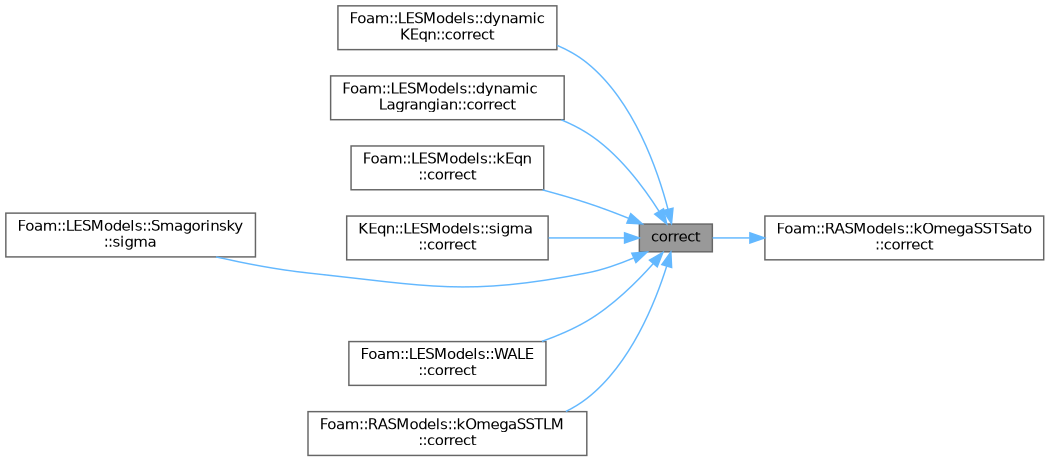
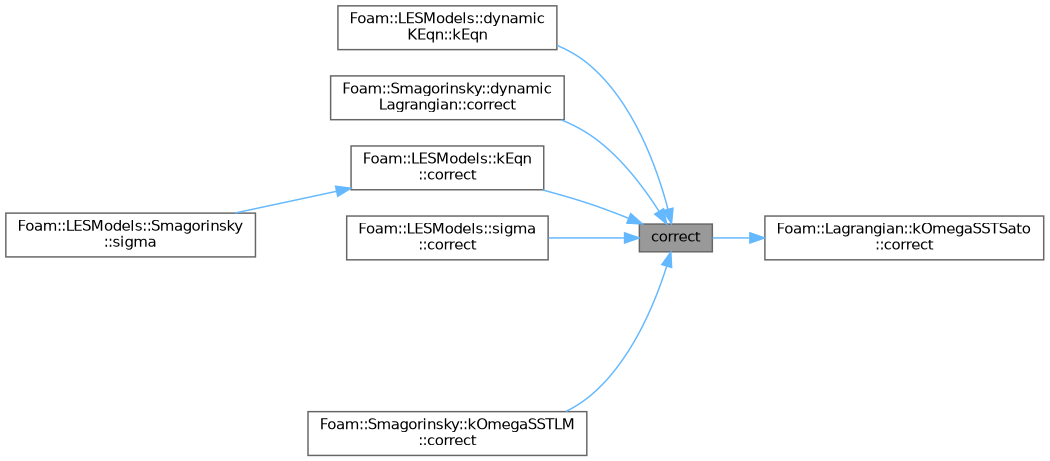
(447, 28) -> (447, 28)
(447, 98) -> (447, 98)
(447, 238) -> (447, 238)
(904, 238) -> (904, 238)
(426, 285) -> (286, 202)
(447, 363) -> none
(447, 434) -> (447, 434)
